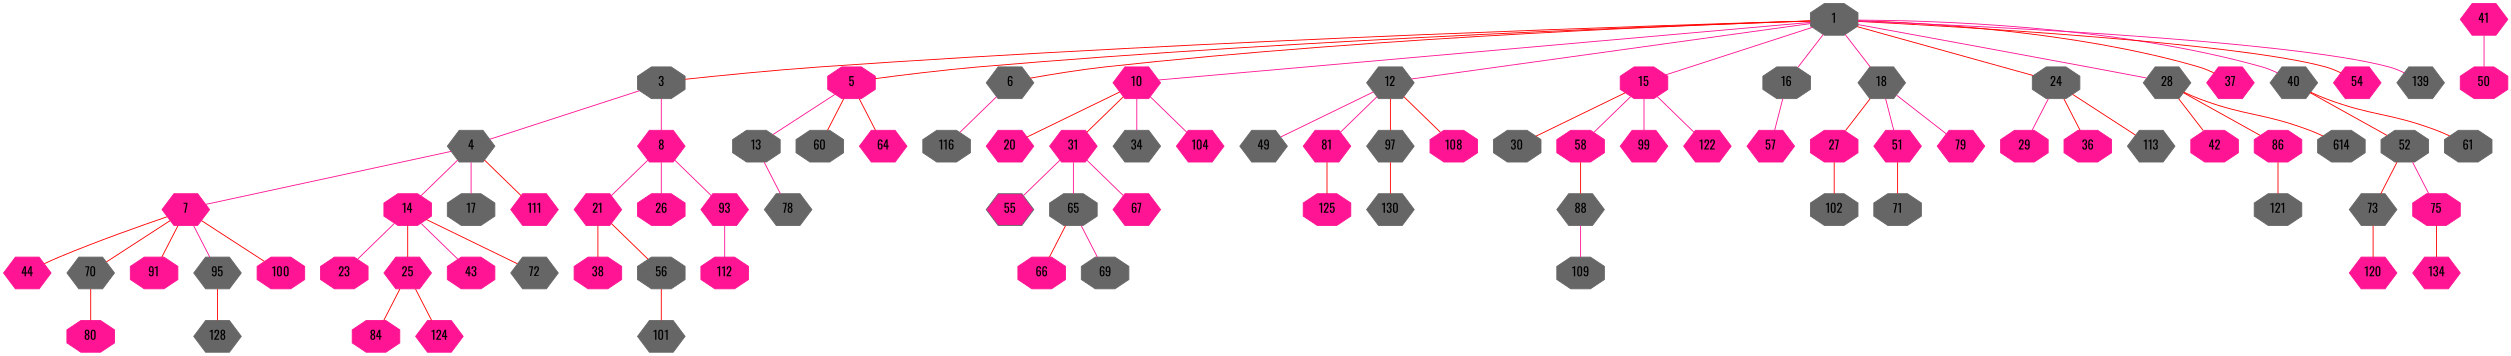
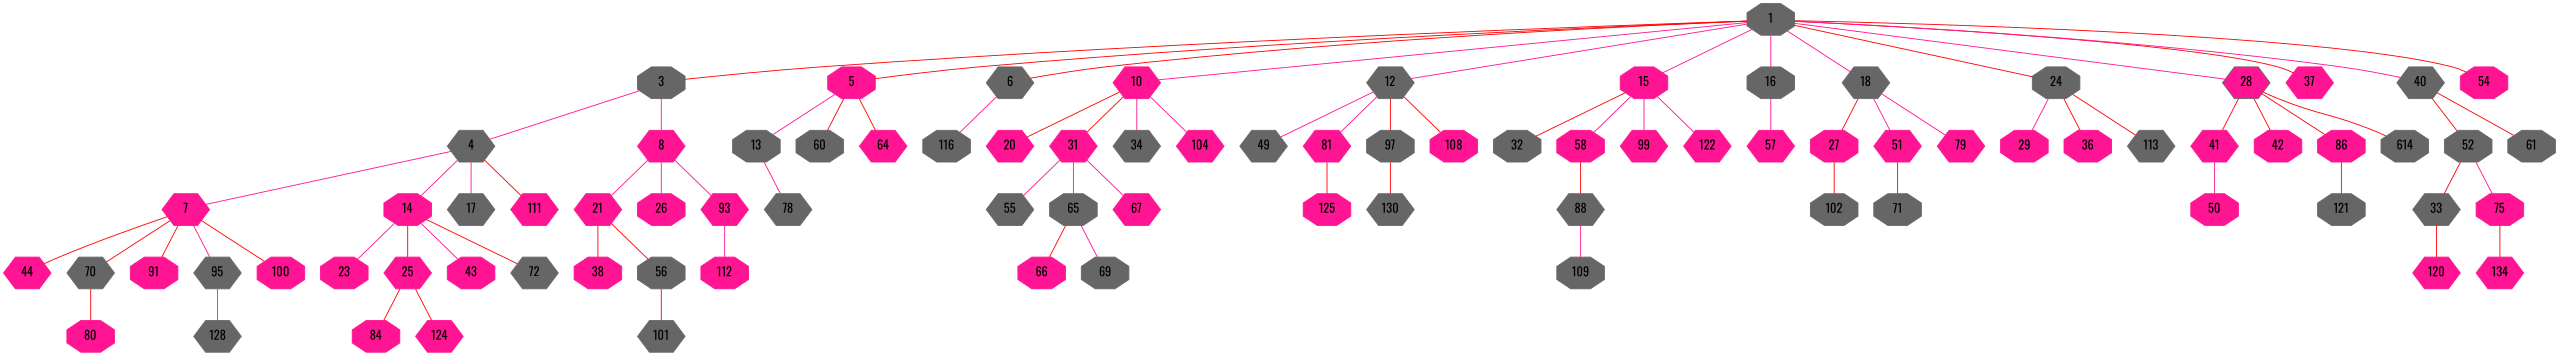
(2167, 83) -> (2246, 83)
(2357, 83) -> (2484, 83)
(2421, 83) -> none
none -> (2230, 115)
(1390, 146) -> (1390, 146)
(1517, 146) -> (1517, 146)
(471, 210) -> (471, 210)
(1010, 210) -> (1010, 210)
(2373, 210) -> (2436, 210)
(217, 305) -> (217, 305)
